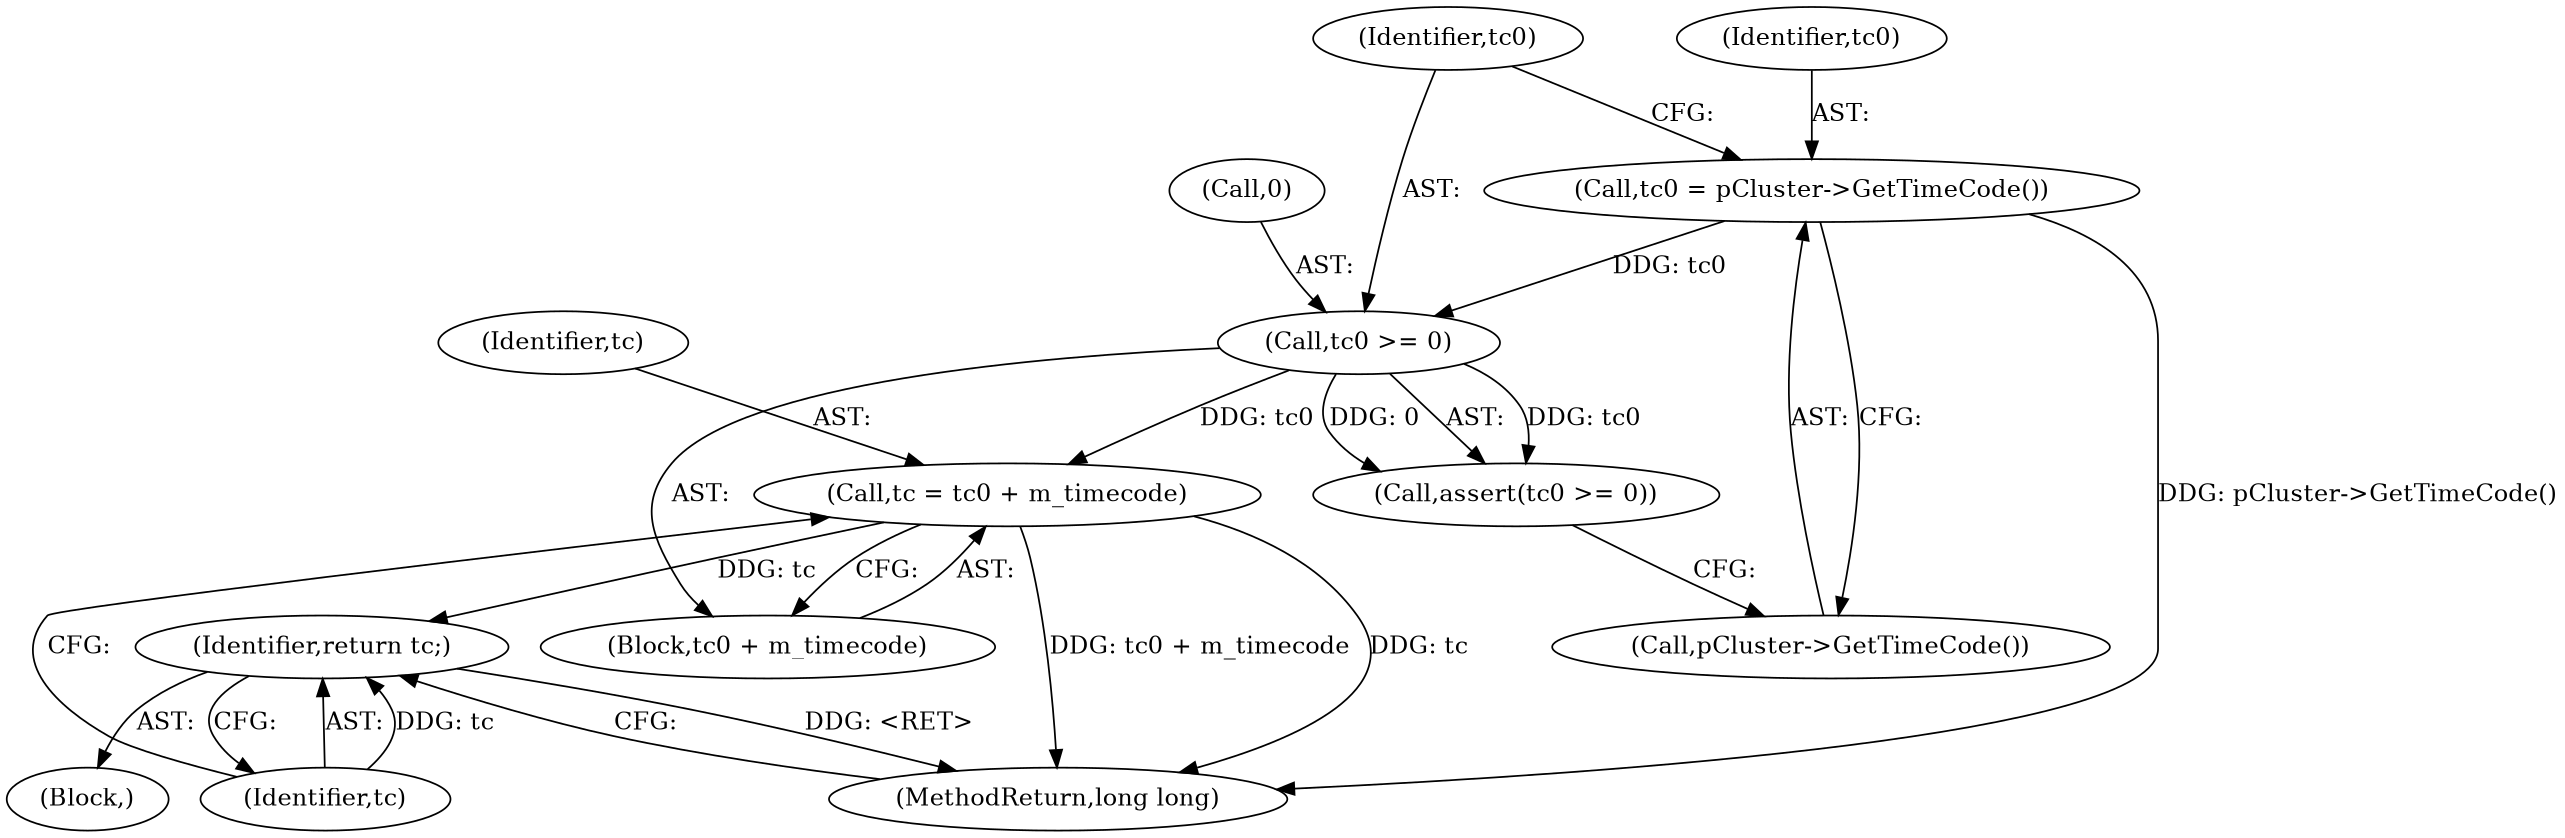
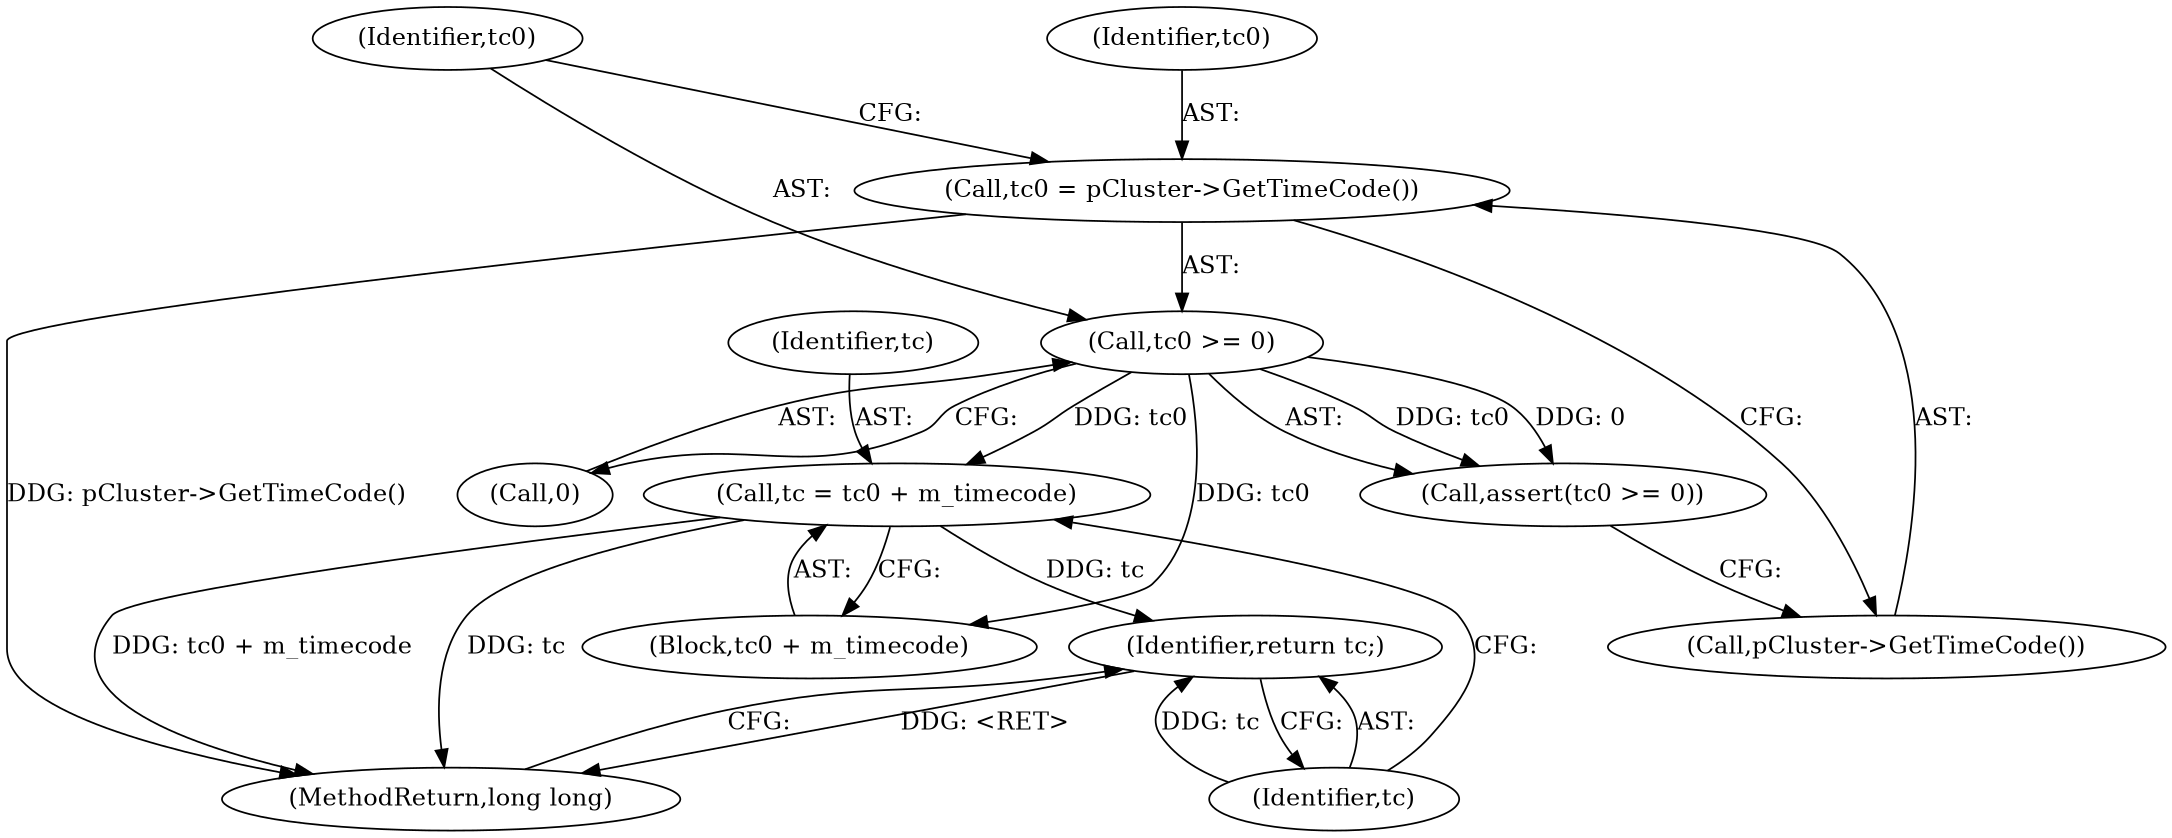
(1670, 267) -> (1215, 267)
none -> (851, 452)
(705, 495) -> (1254, 495)
(88, 799) -> none
